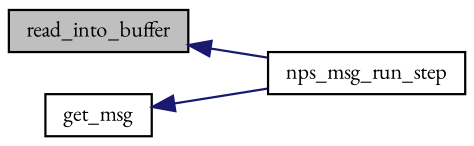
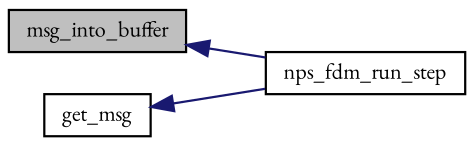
(99, 31) -> (97, 31)
(367, 73) -> (366, 73)
